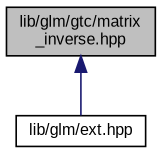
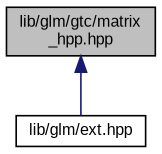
(81, 32) -> (81, 32)
